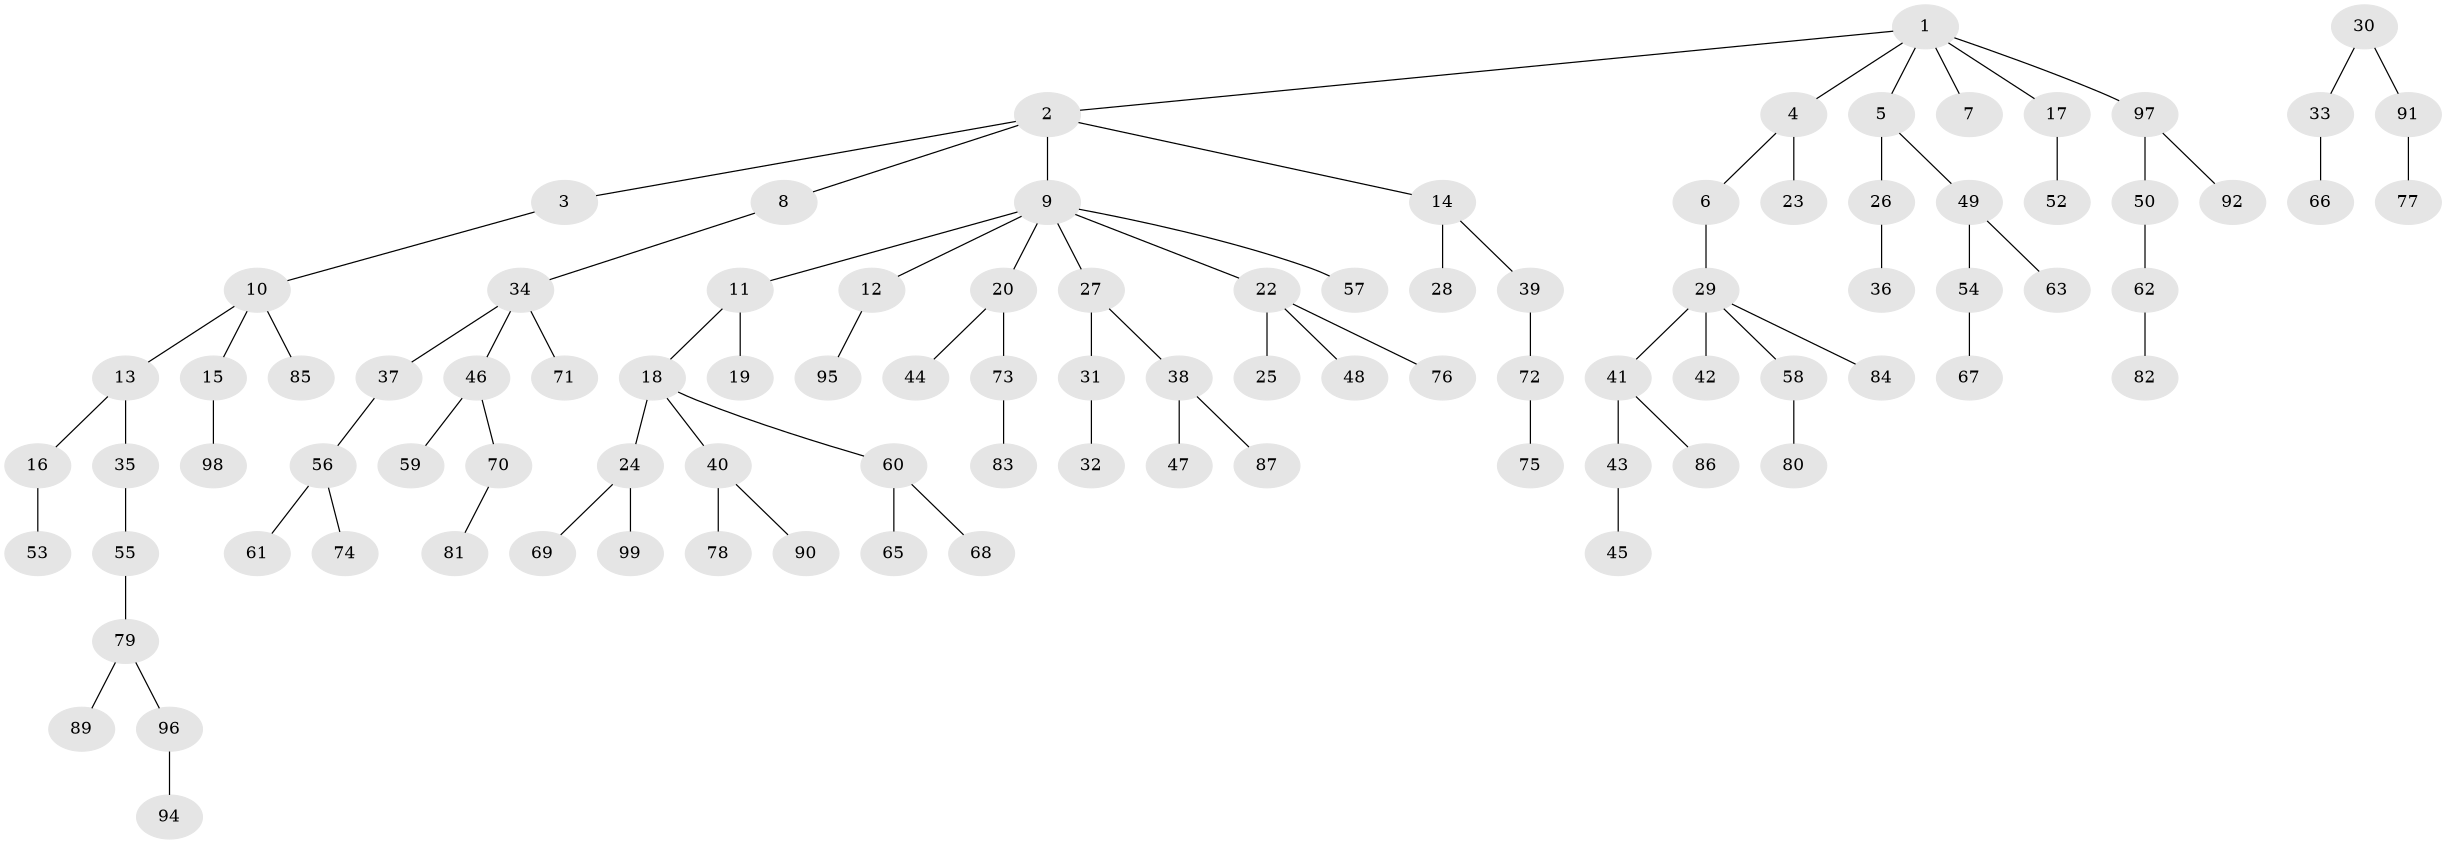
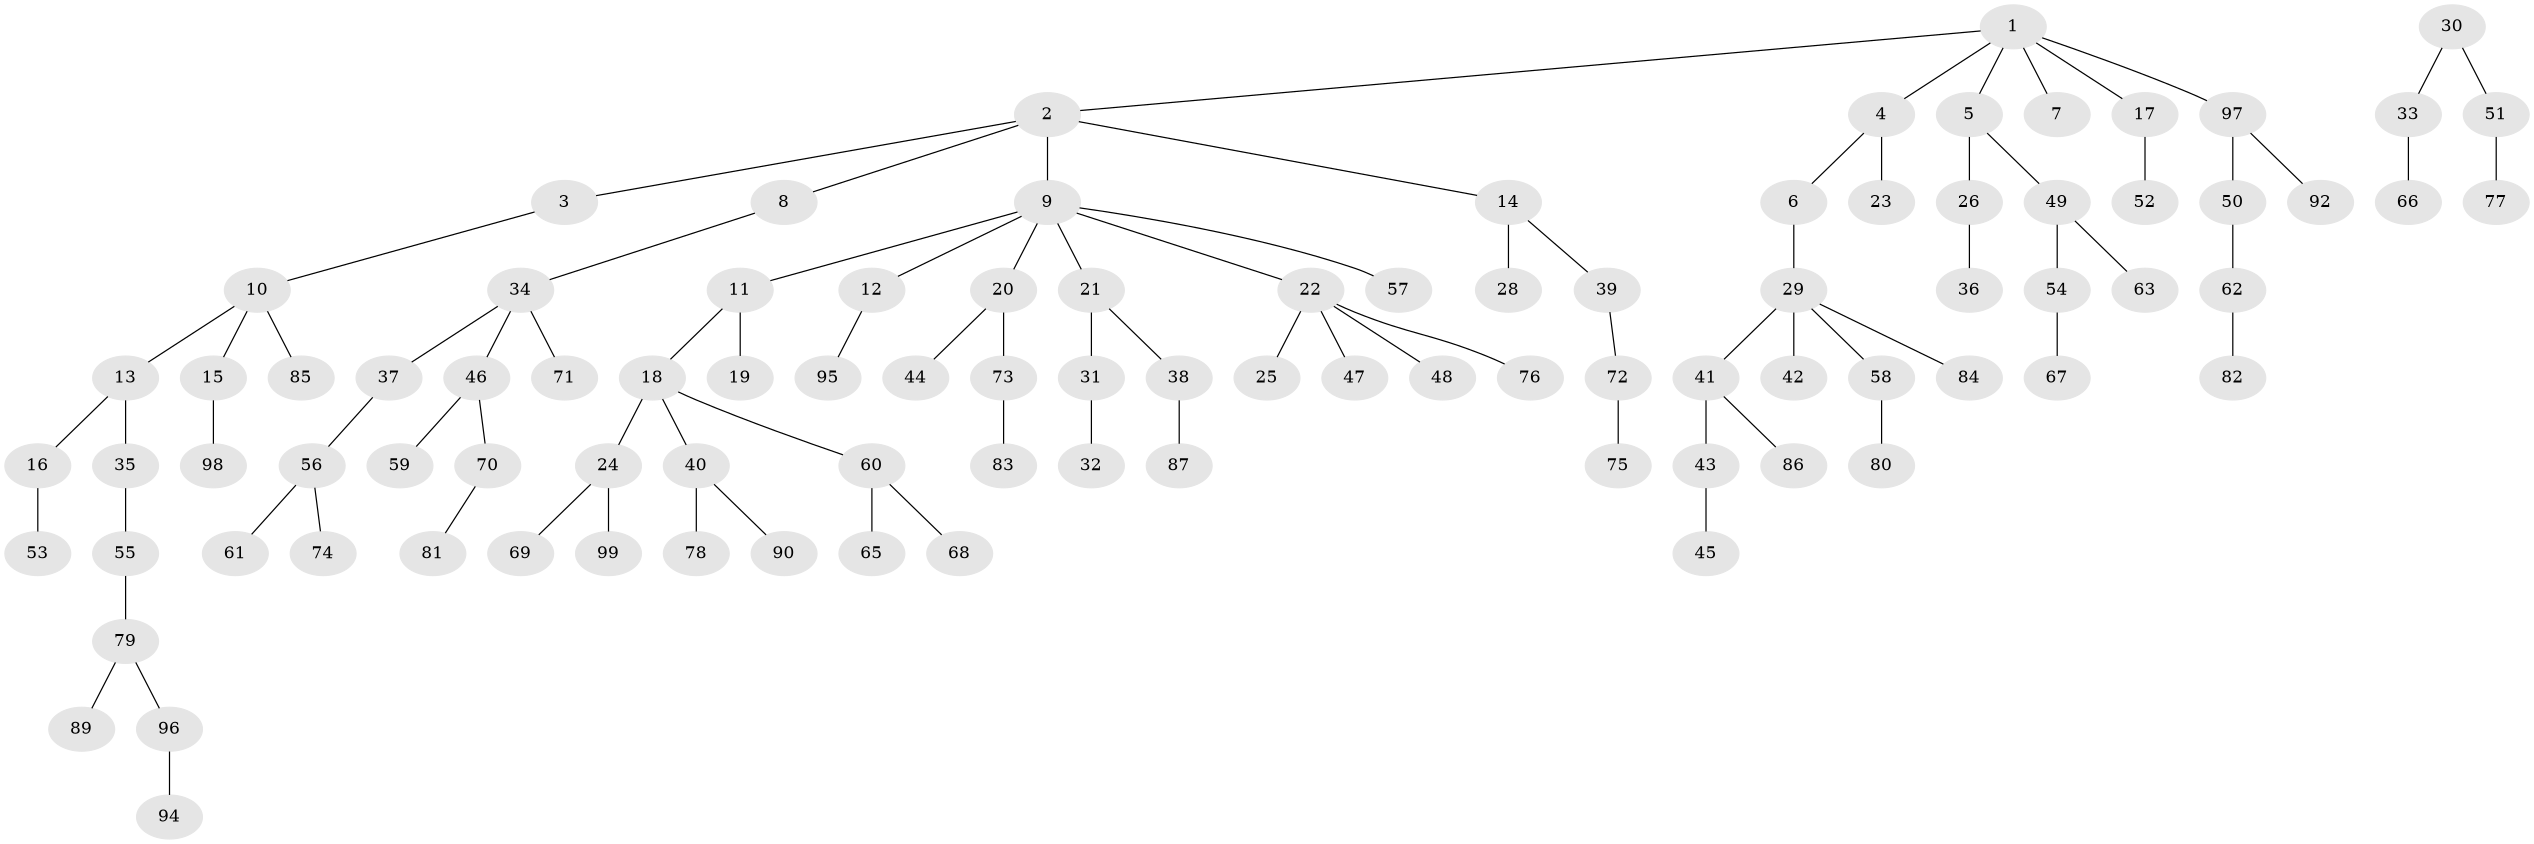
(2408, 115) -> (2496, 115)
(1091, 290) -> (1091, 290)
(1179, 422) -> (1333, 334)
